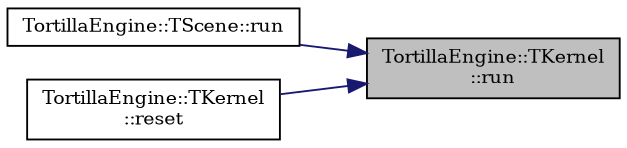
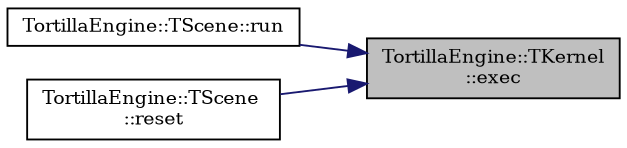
(493, 68) -> (493, 68)
(154, 110) -> (154, 110)
